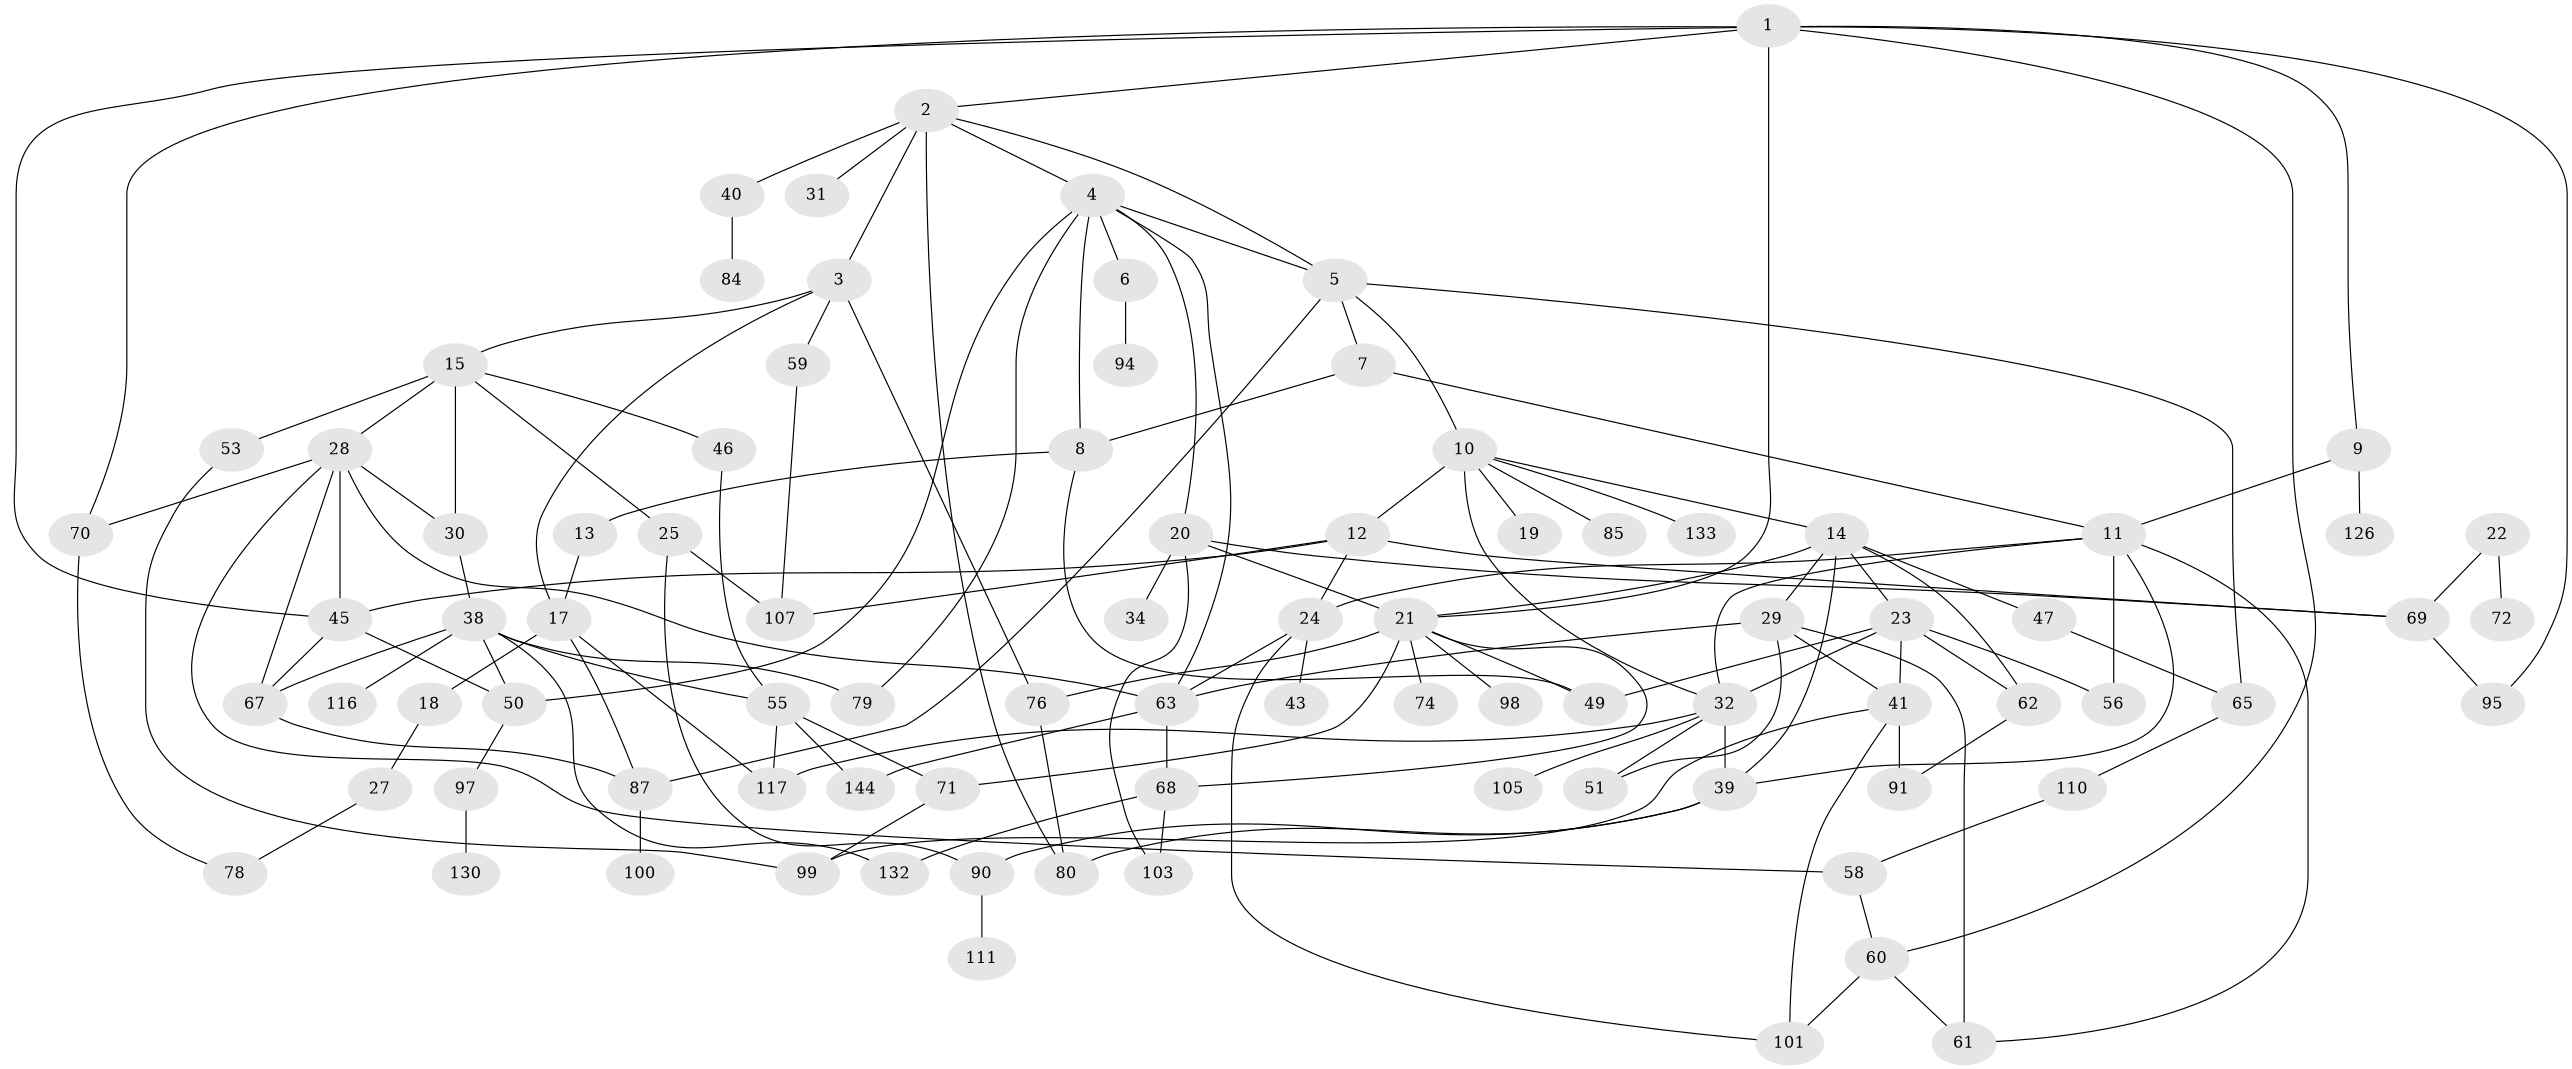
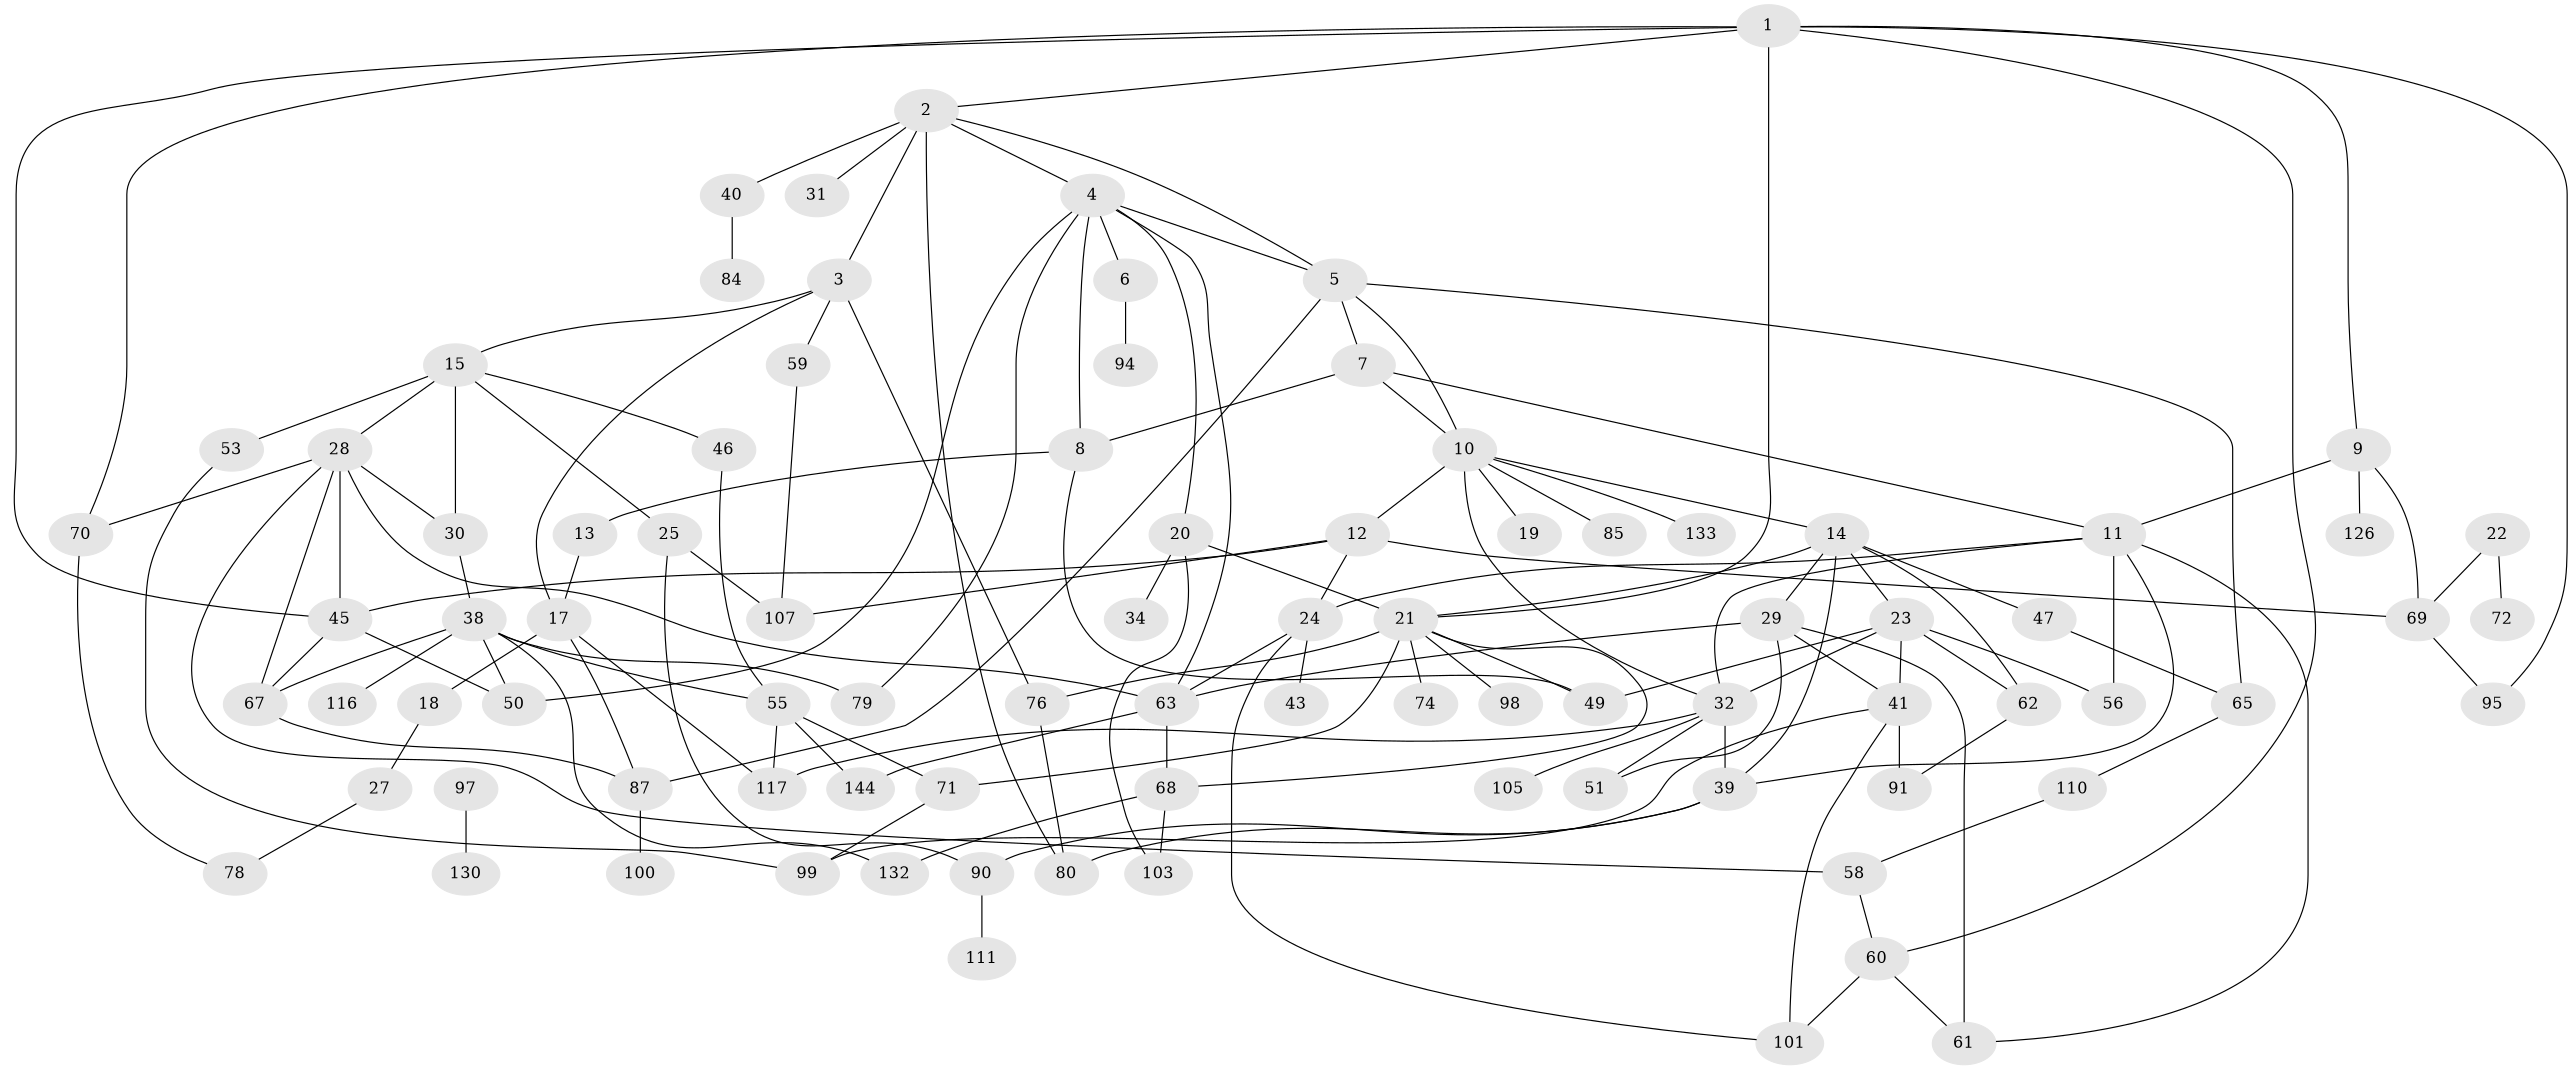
none -> (1414, 408)
(1739, 584) -> (2410, 529)
(493, 742) -> none
